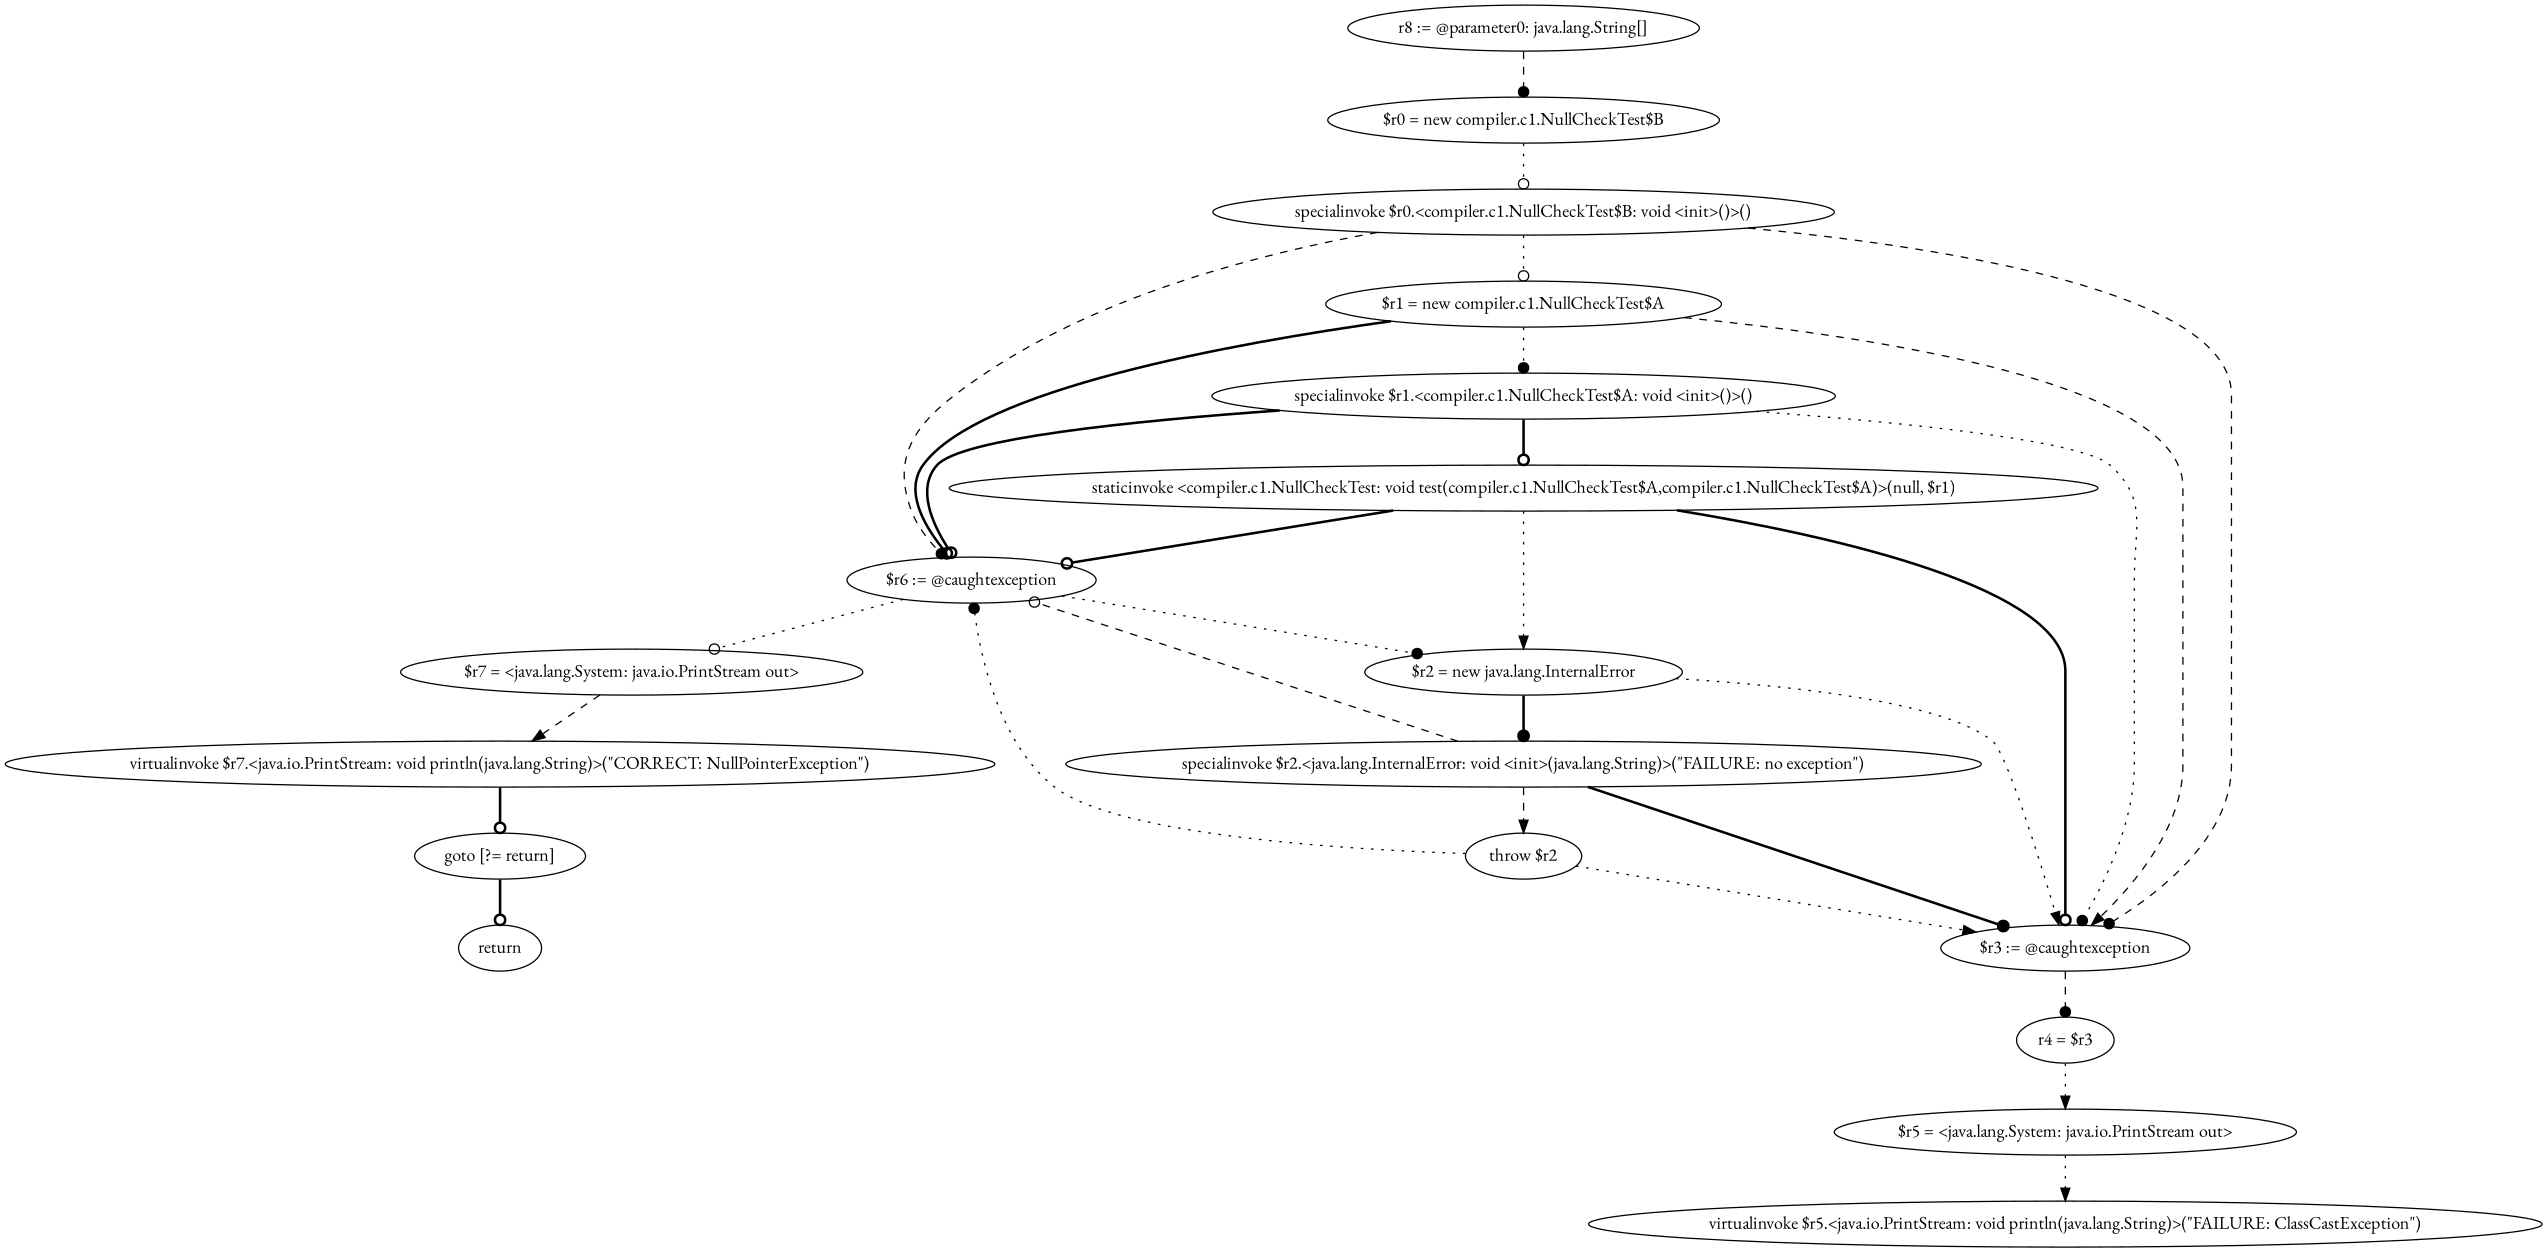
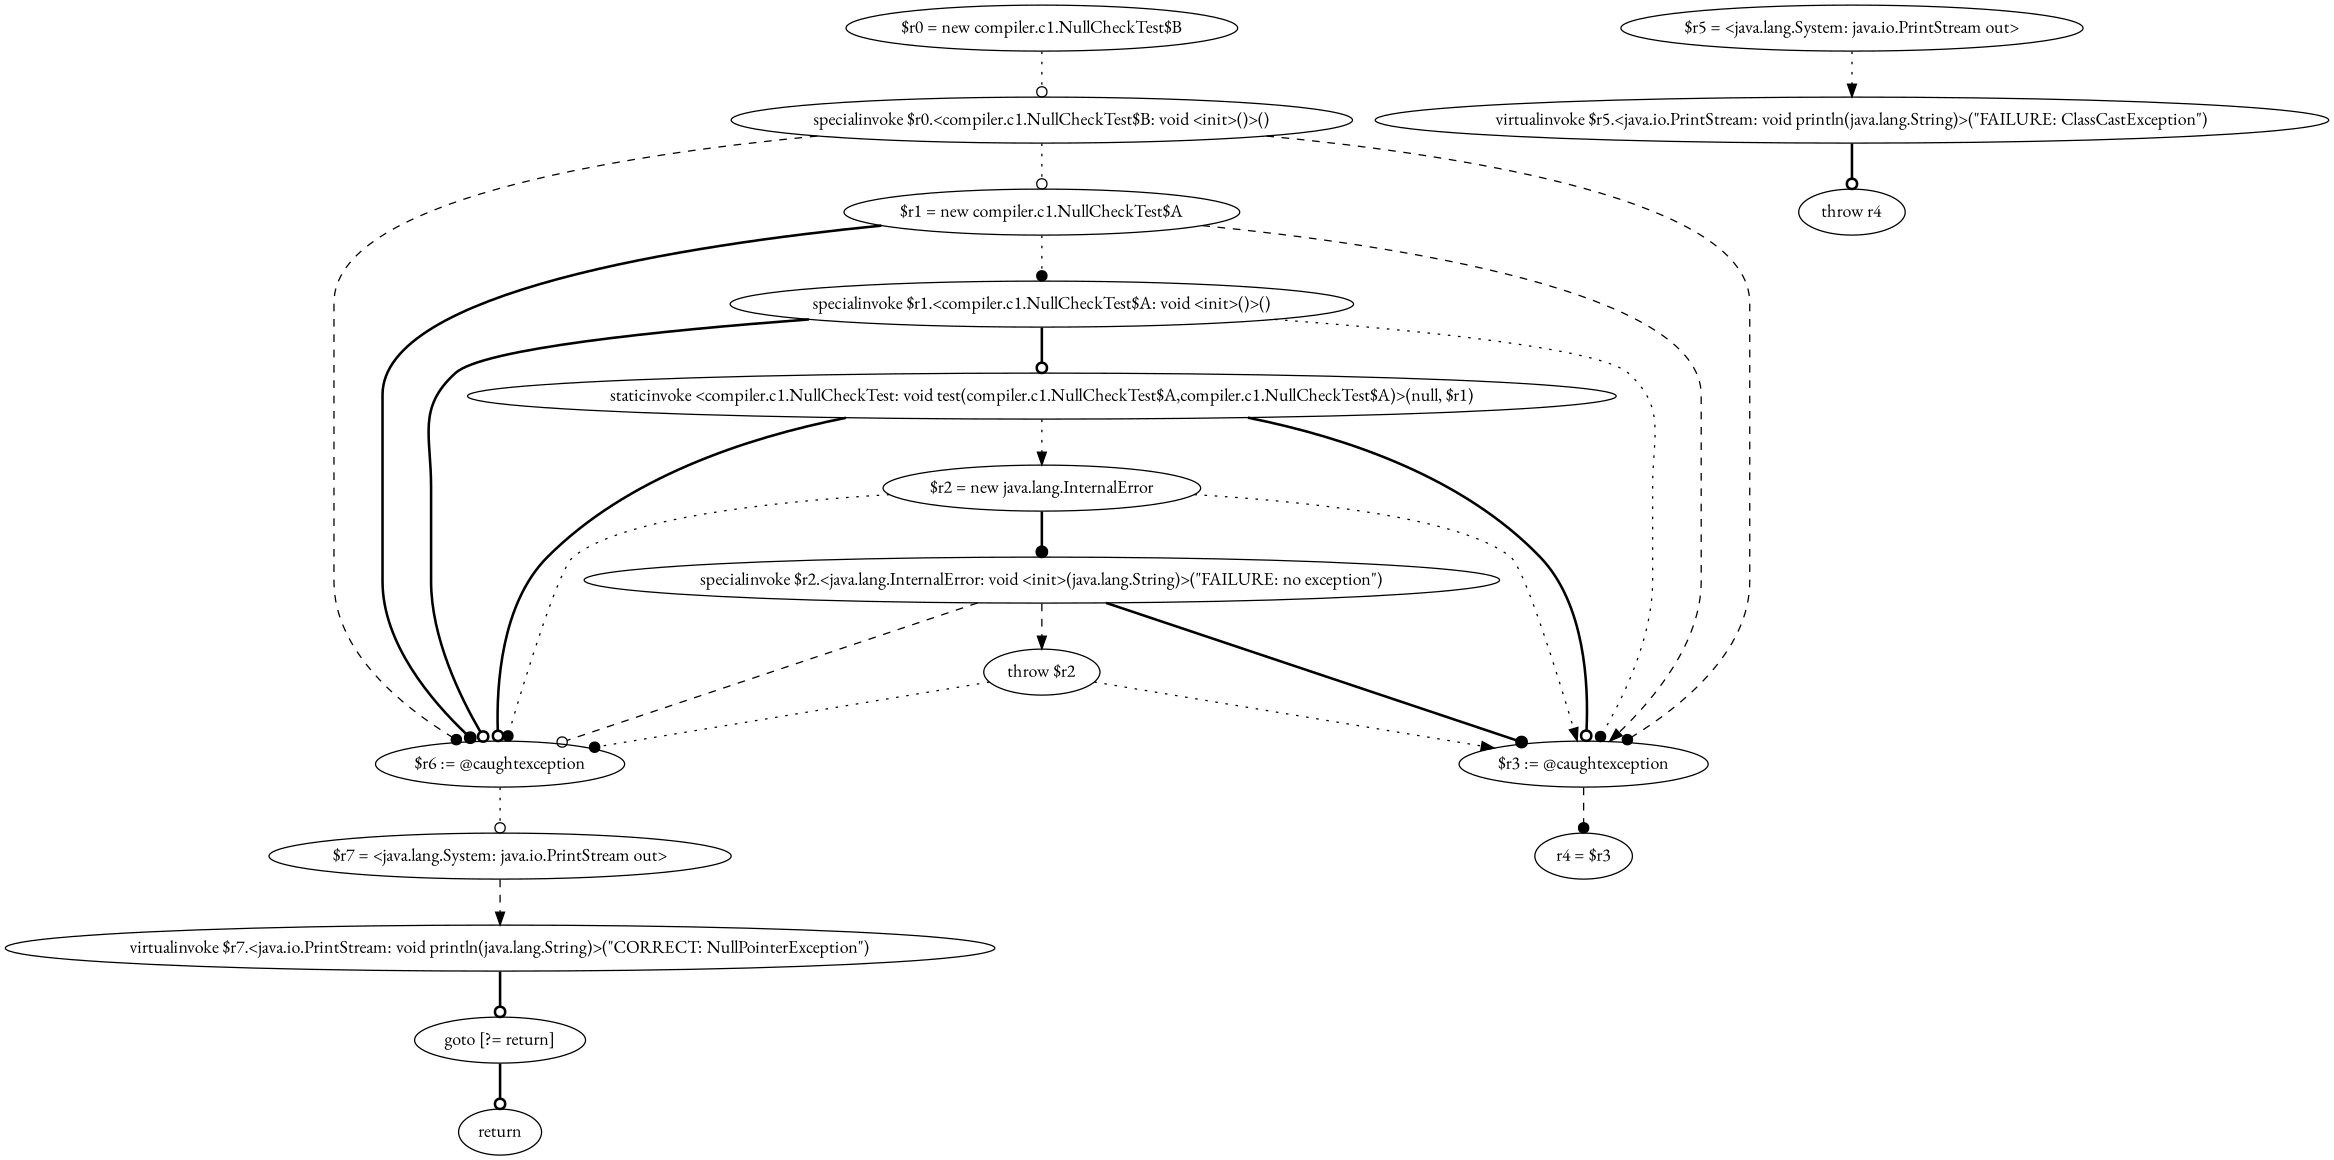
(1524, 28) -> none
none -> (1852, 212)
(1102, 378) -> (438, 325)
(1237, 624) -> (637, 529)
(2065, 1080) -> none
